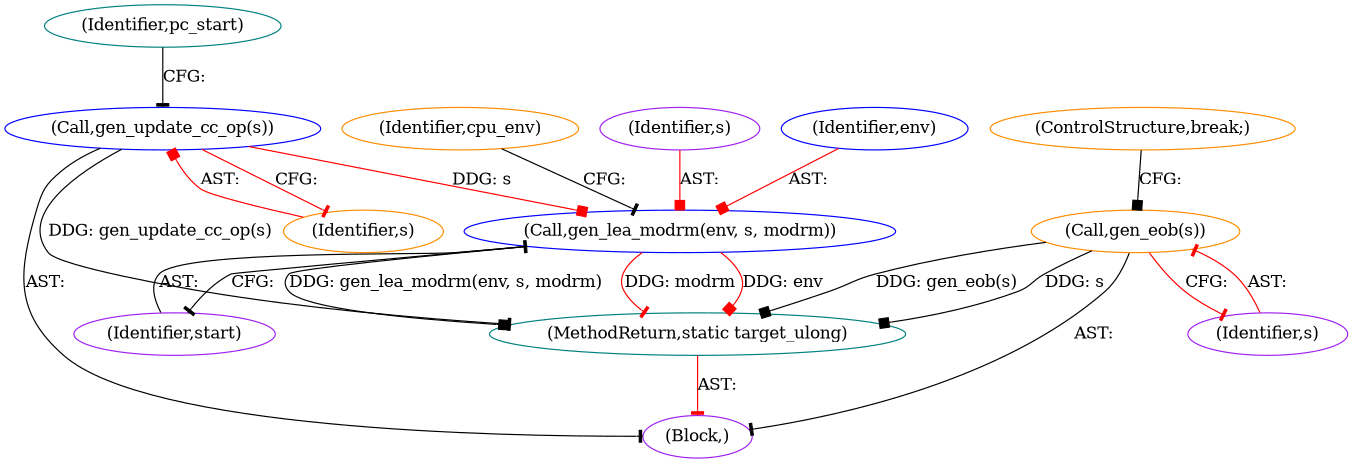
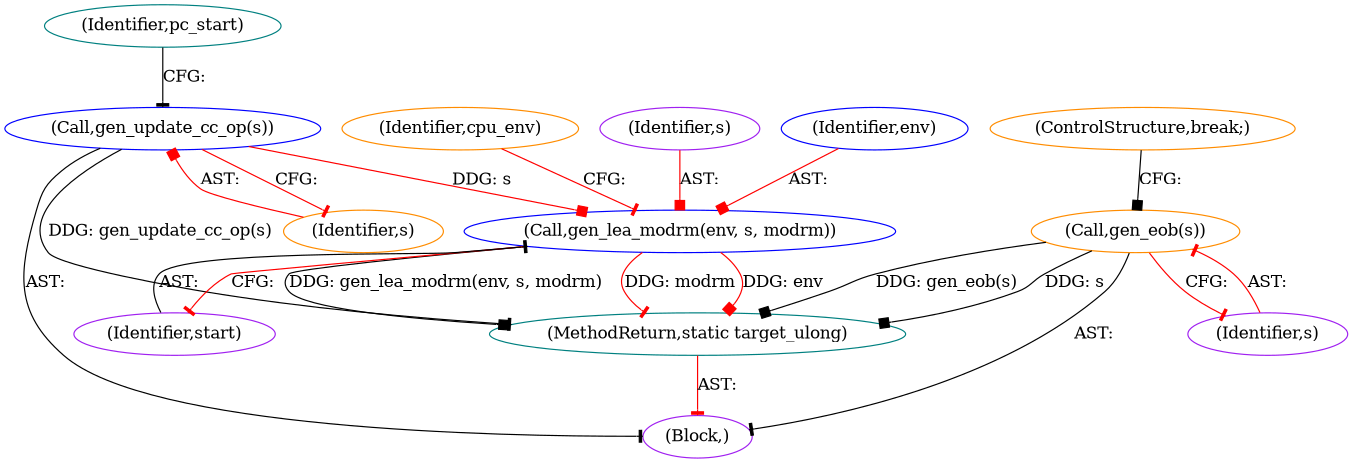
(566, 178) -> (566, 178)
(283, 269) -> (283, 269)
